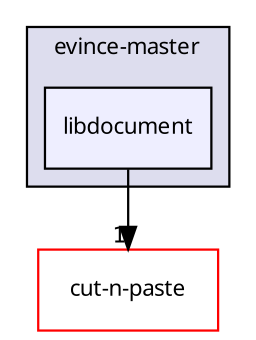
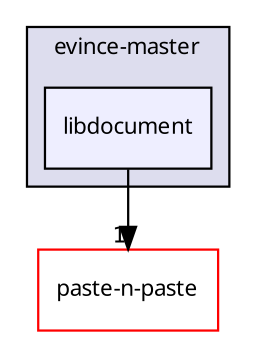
(128, 290) -> (128, 290)
